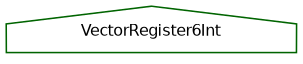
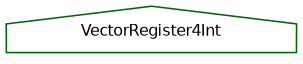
(151, 32) -> (151, 32)
